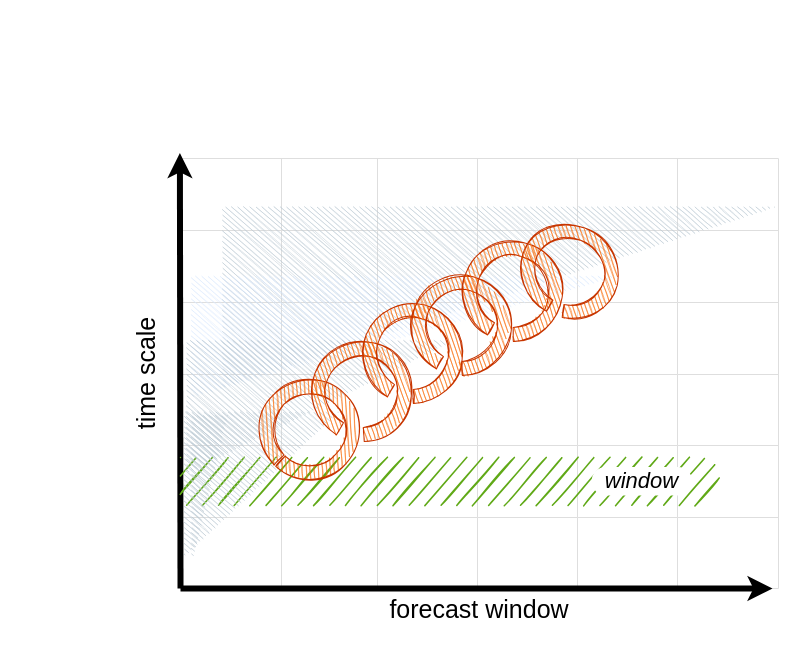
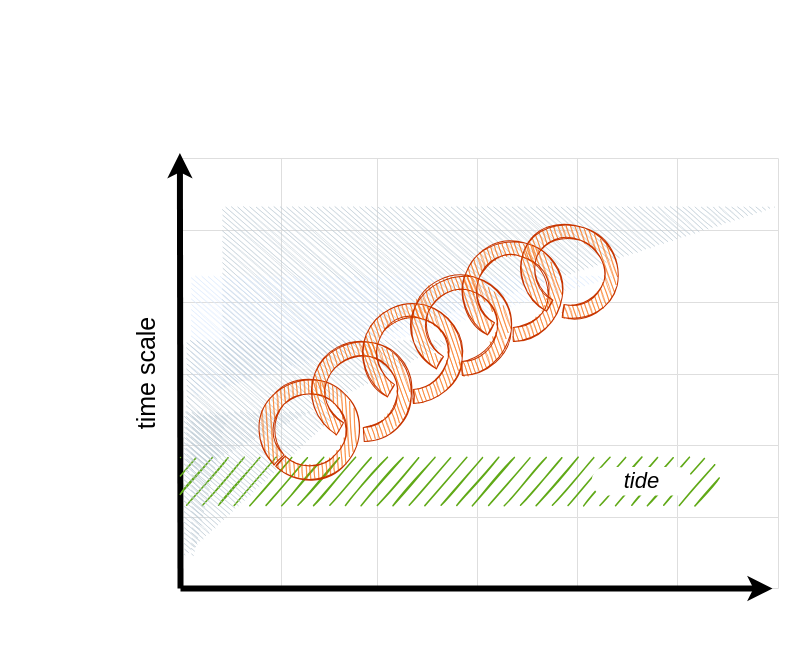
(642, 482) -> (642, 482)
(480, 609) -> none
